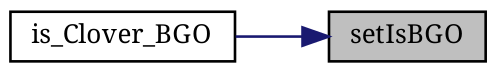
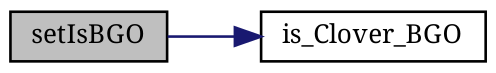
(269, 37) -> (201, 37)
